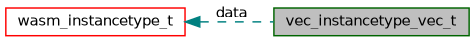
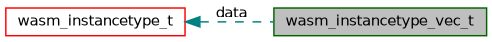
(372, 22) -> (380, 22)
